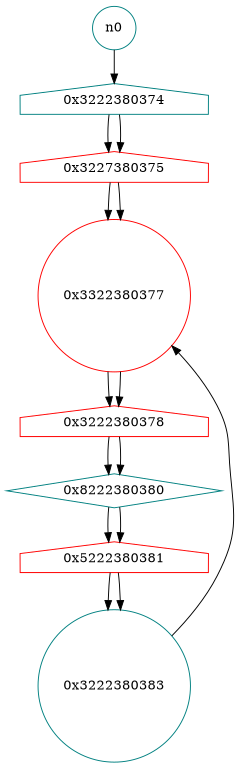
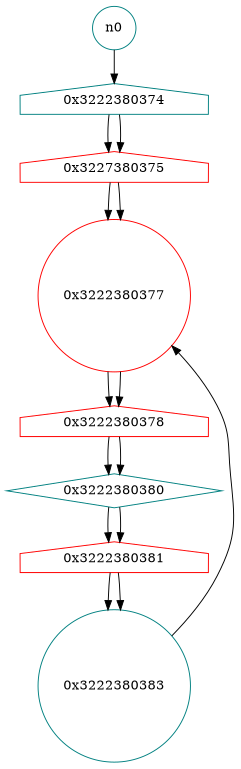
(114, 296) -> (114, 296)
(114, 491) -> (114, 491)
(114, 559) -> (114, 559)
